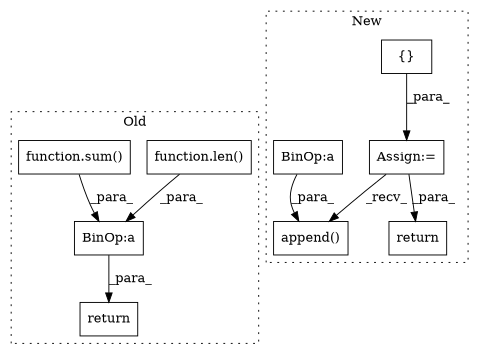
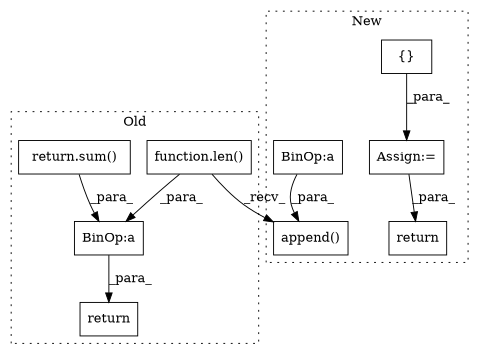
(74, 157) -> (74, 157)
(361, 195) -> (236, 199)
